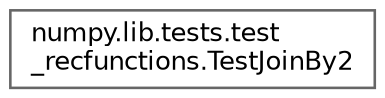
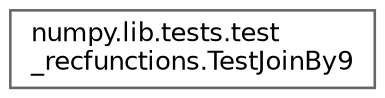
(193, 49) -> (193, 49)
